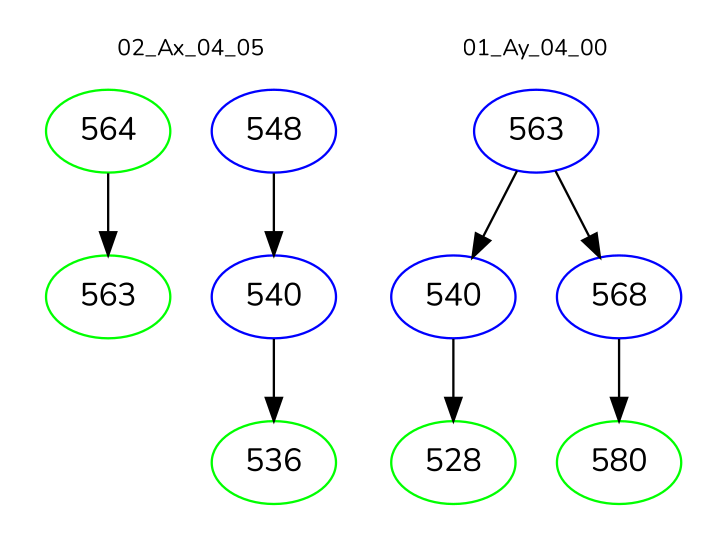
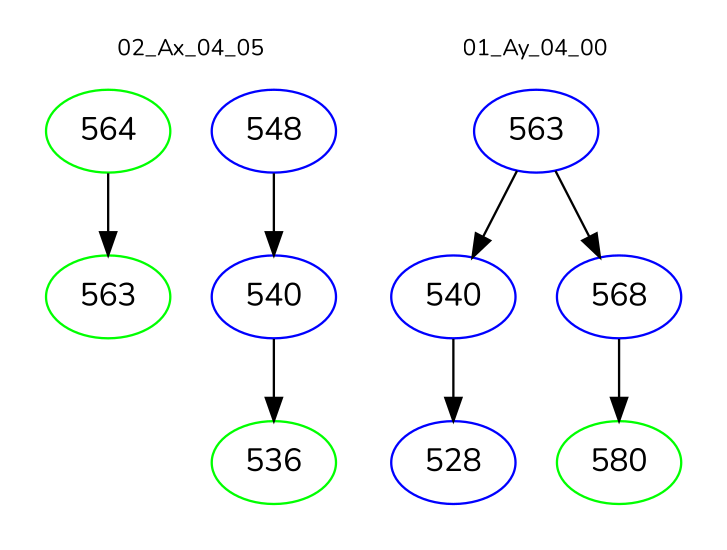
(453, 463) -> (453, 463)
